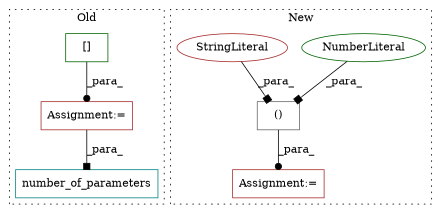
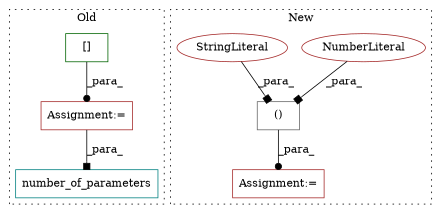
(364, 48) -> (364, 48)
